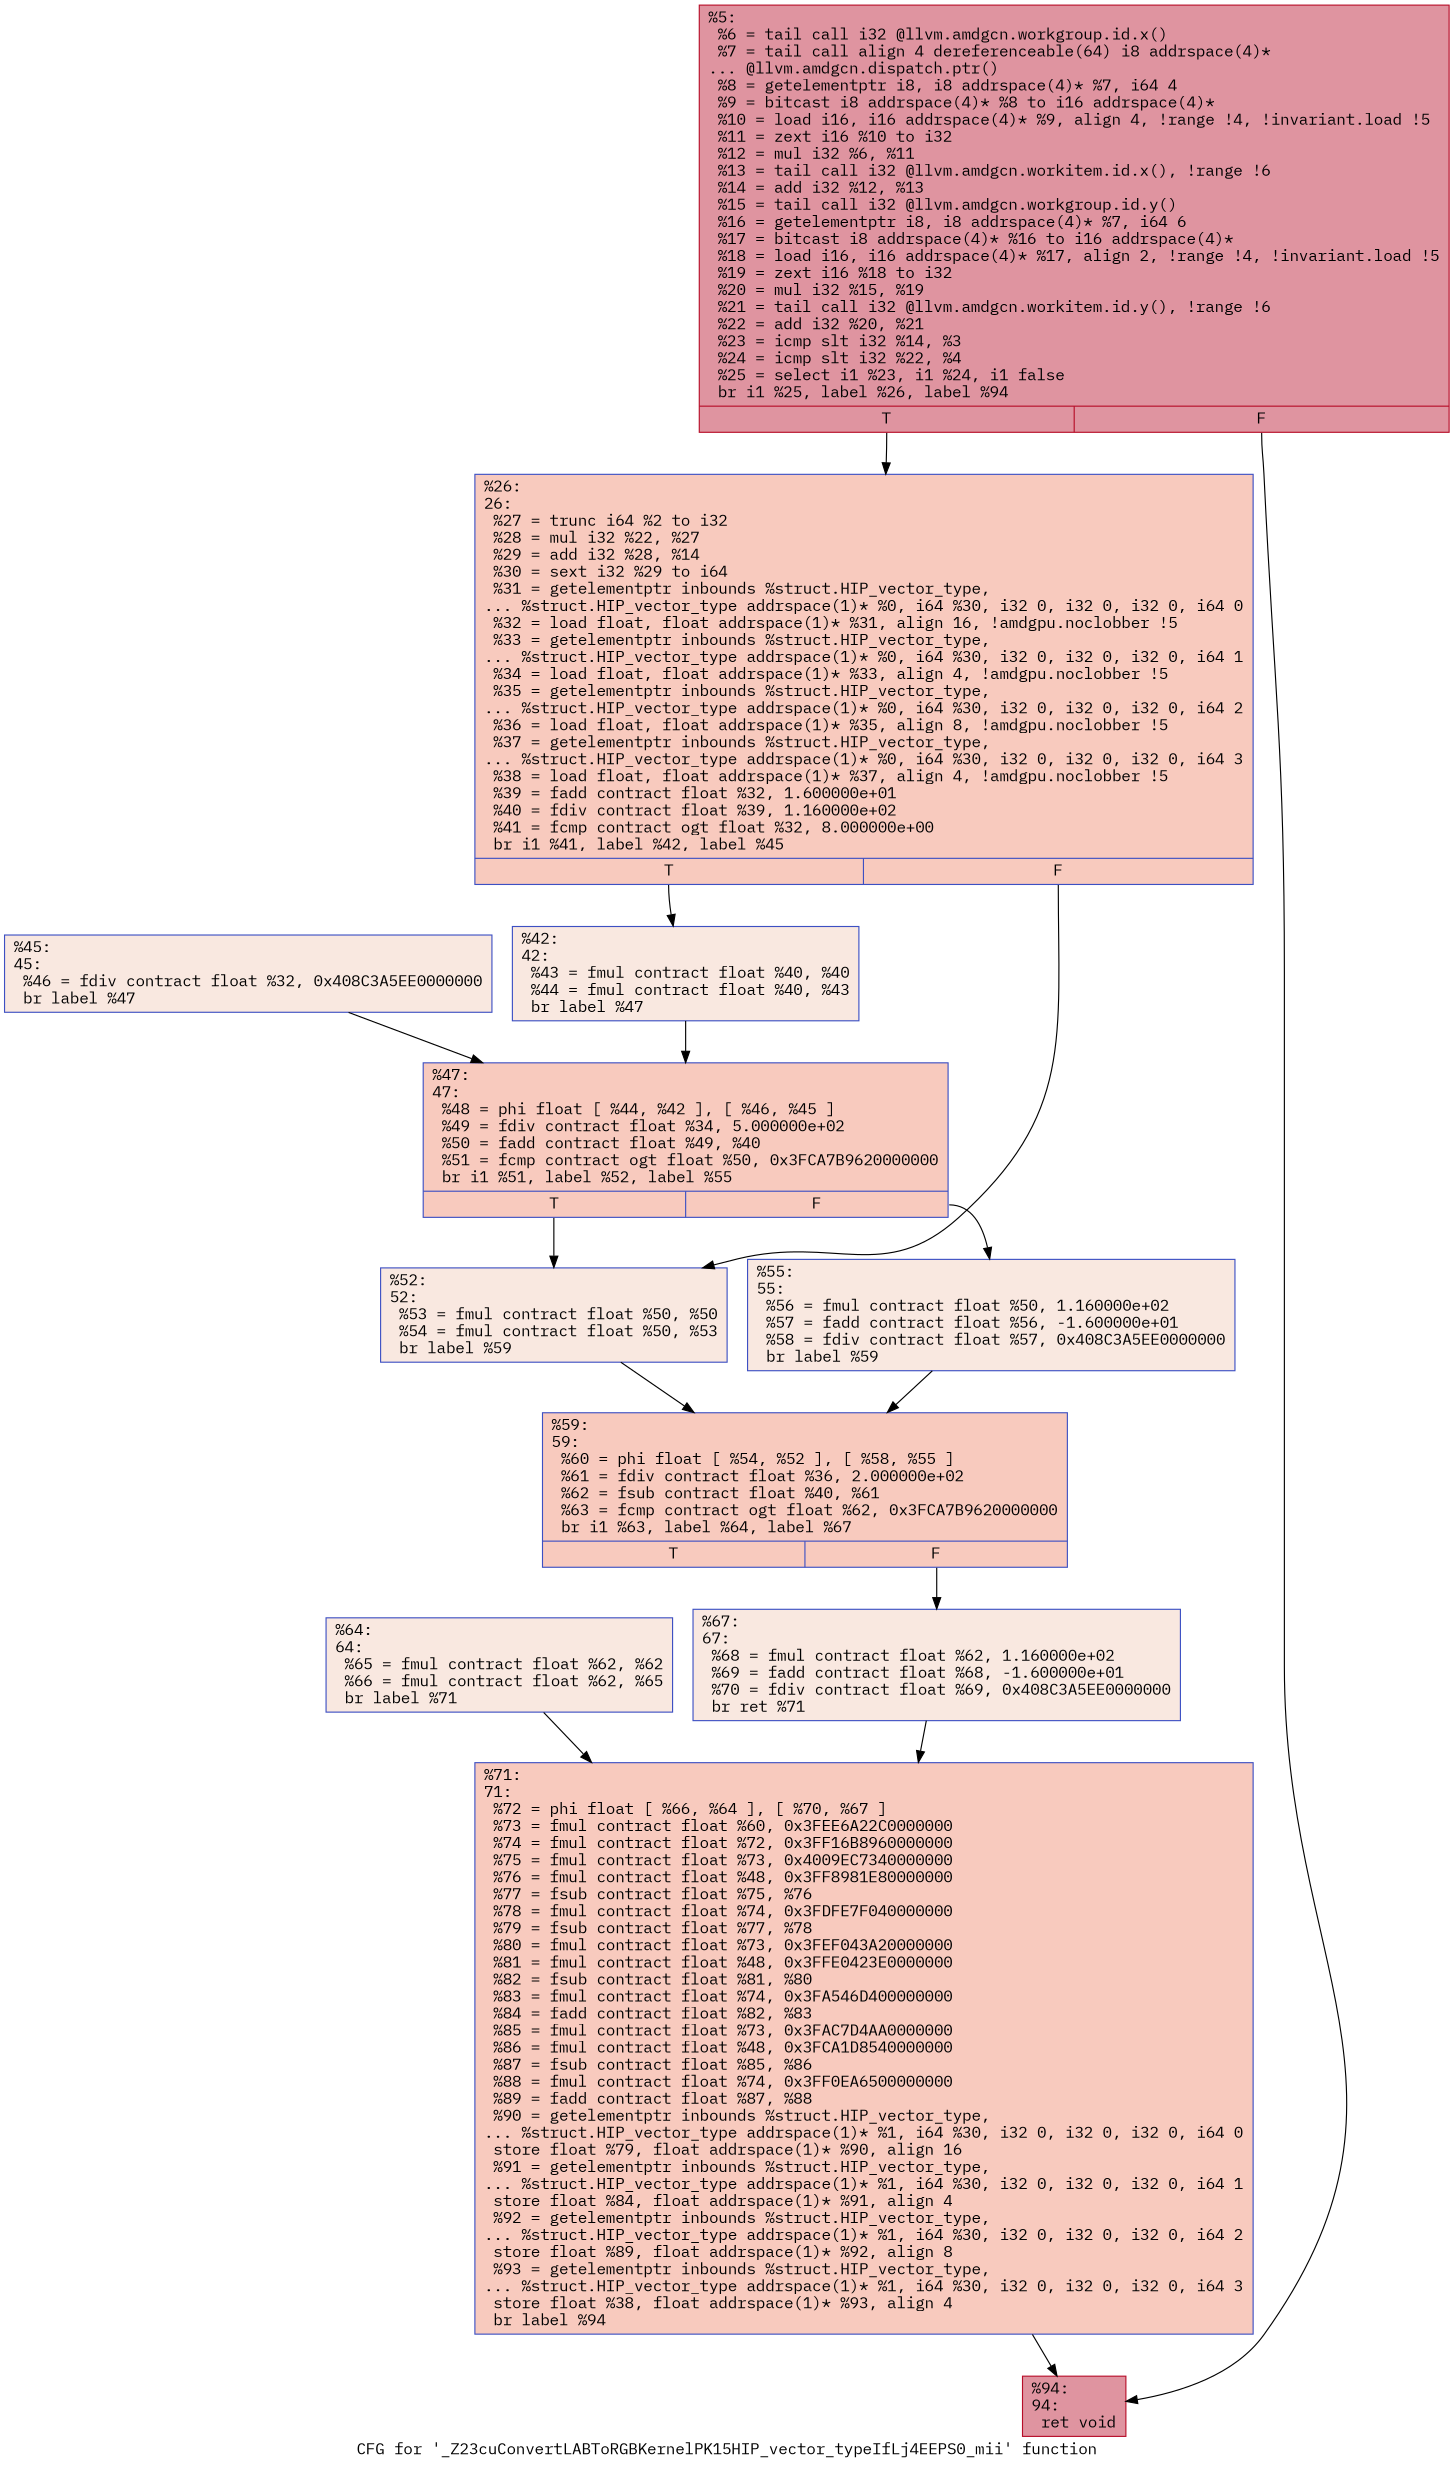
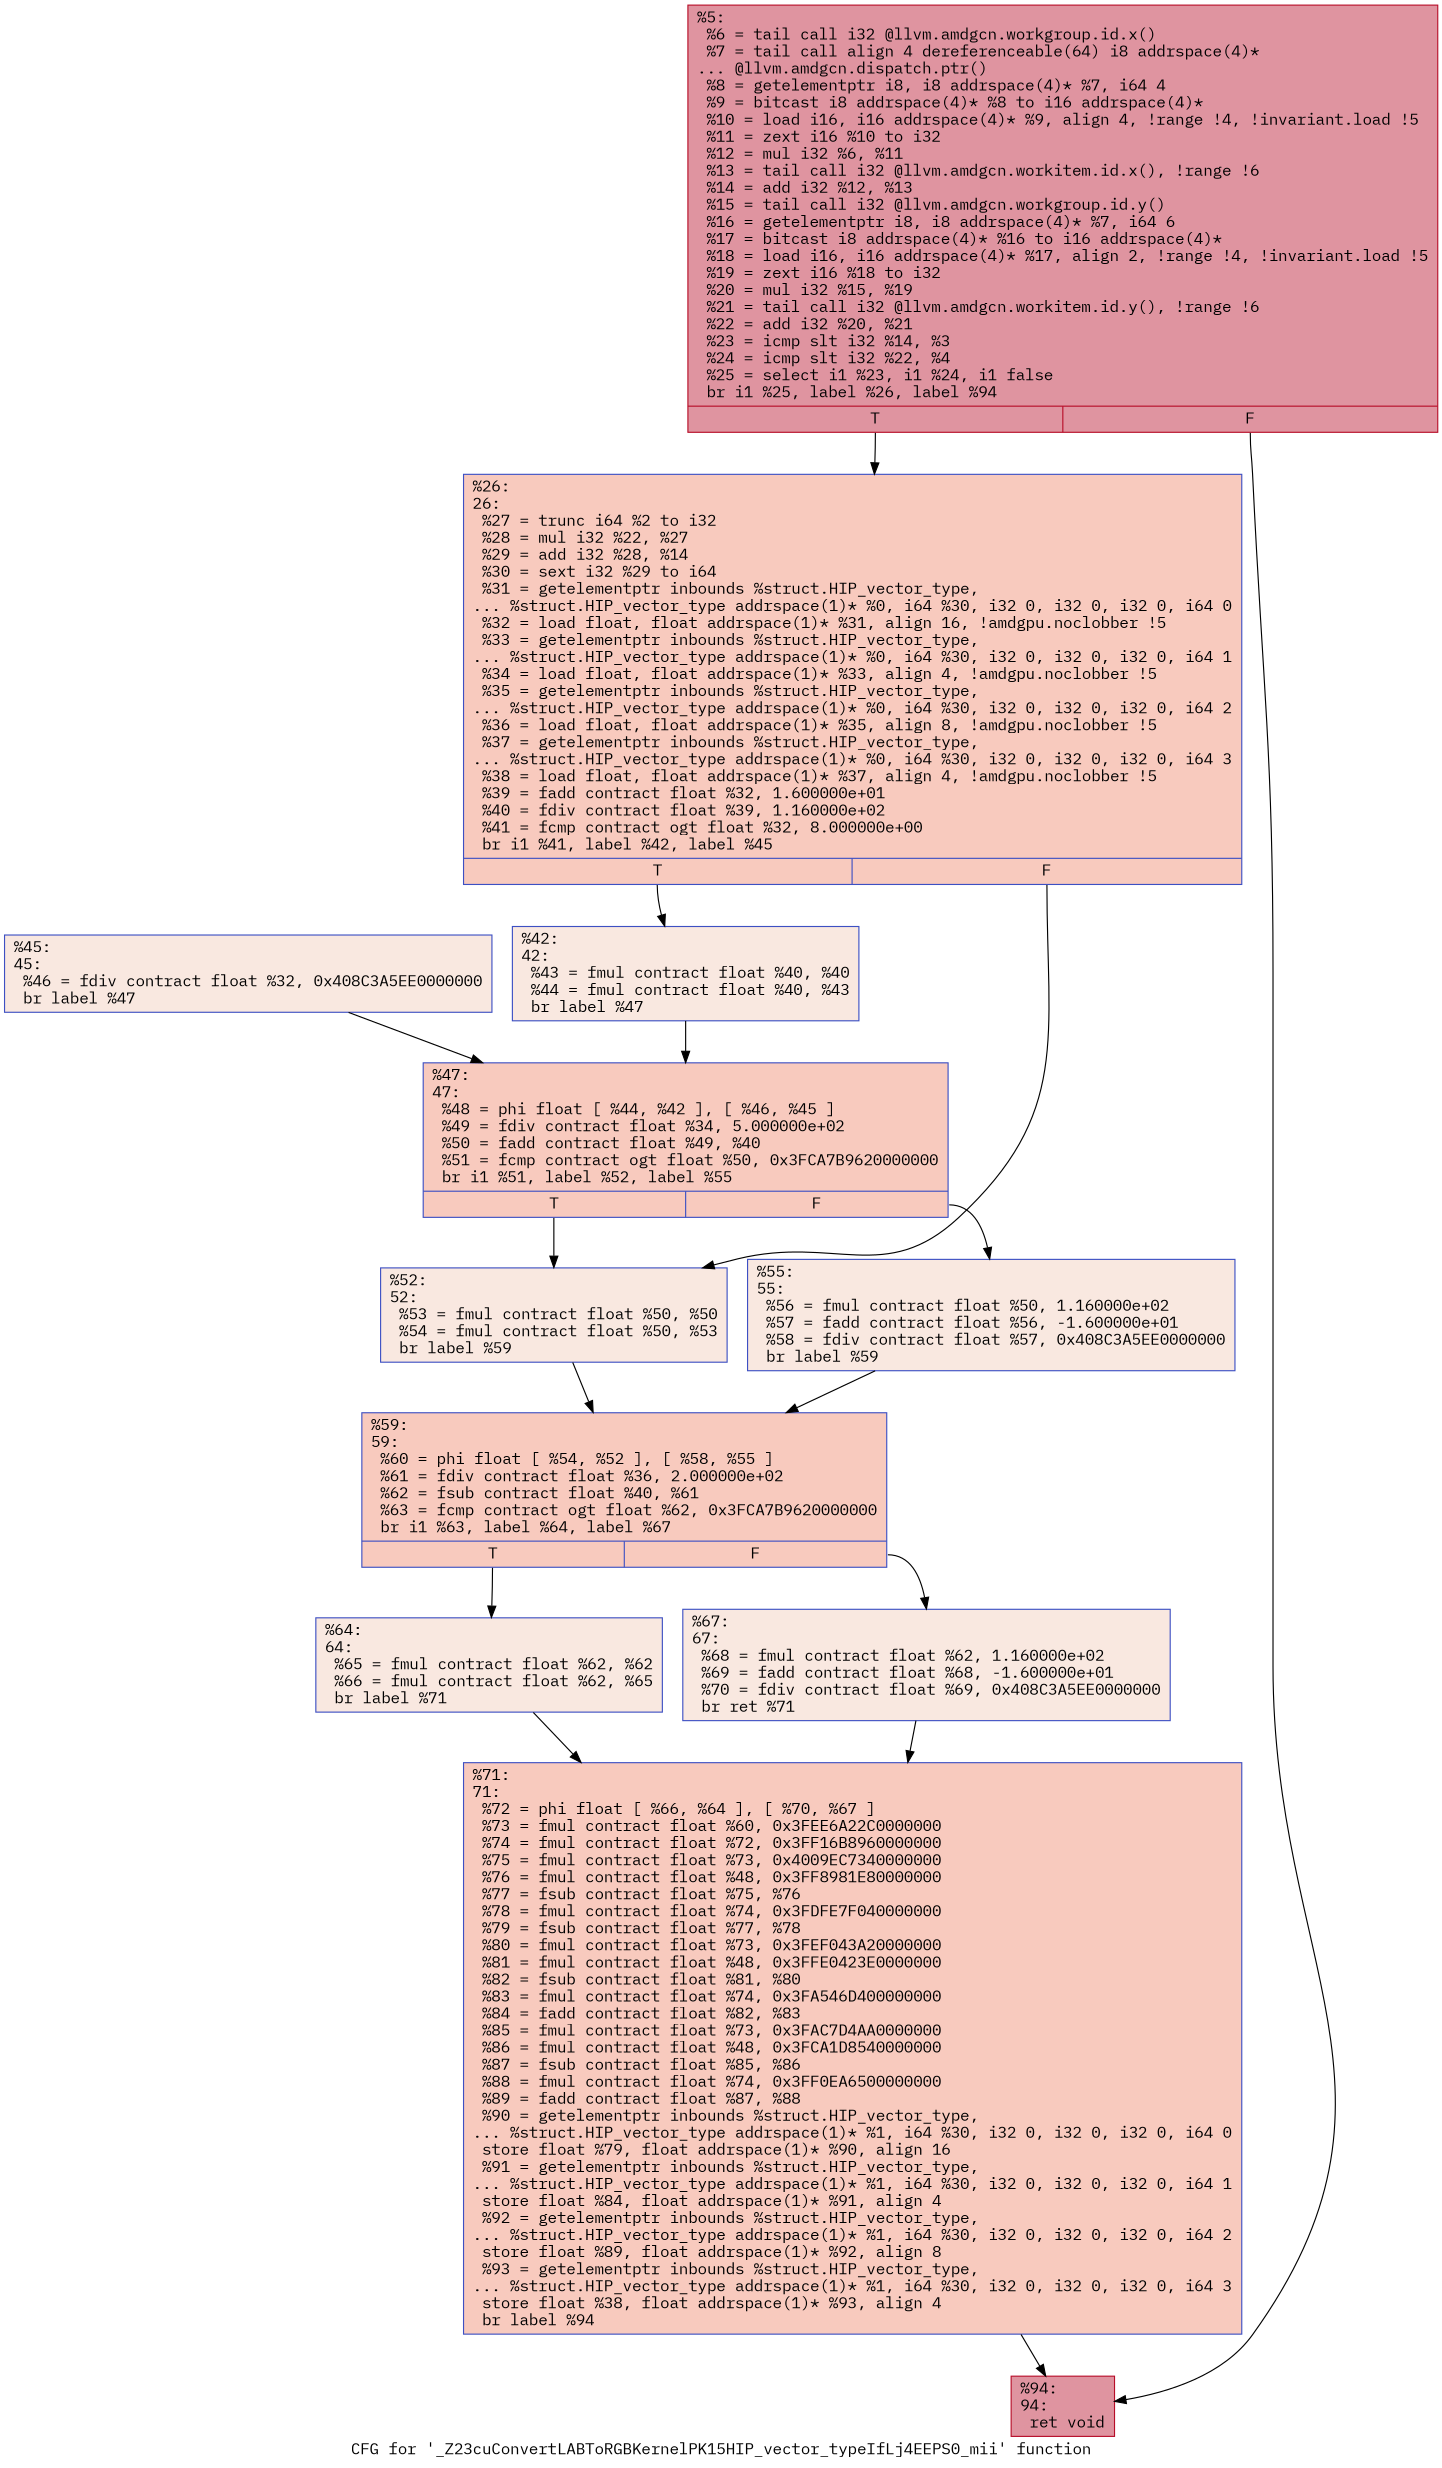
none -> (492, 1587)
